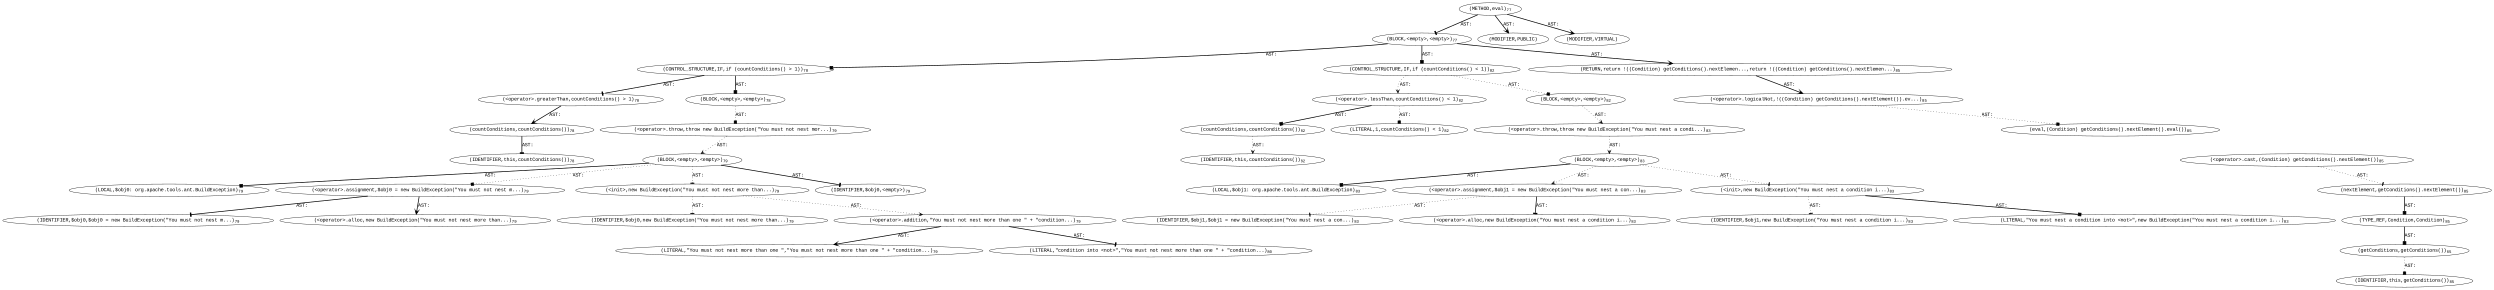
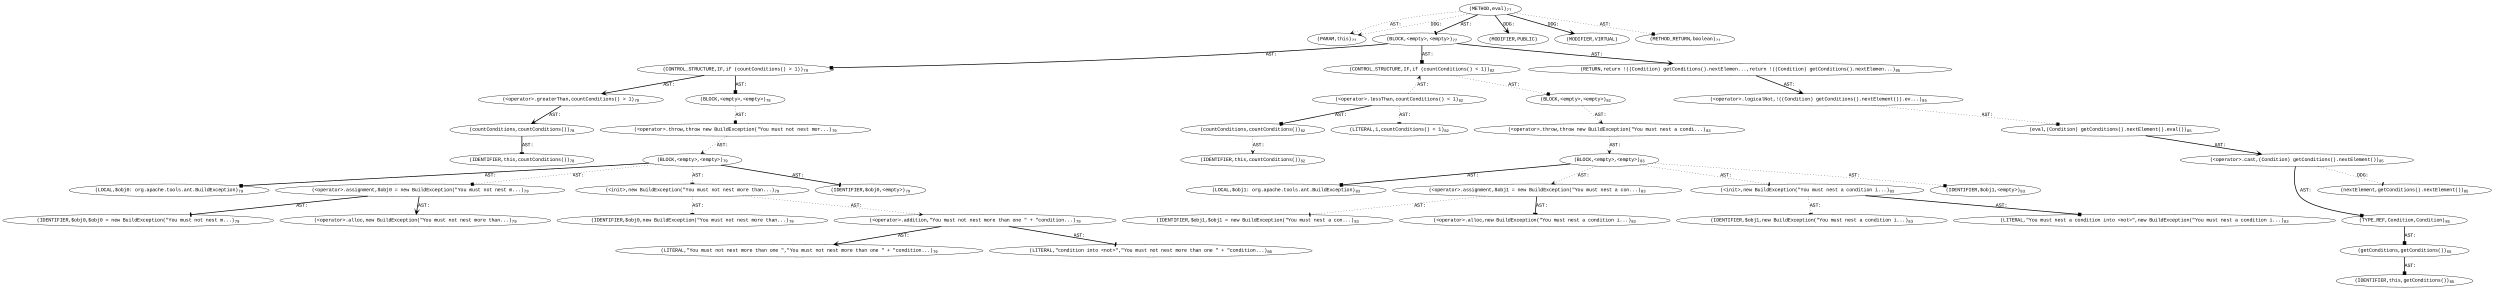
(1510, 24) -> (1510, 24)
(1555, 24) -> (1555, 24)
none -> (1337, 39)
none -> (1685, 39)
(1400, 82) -> (1414, 87)
(655, 84) -> (655, 84)
(1399, 113) -> (1399, 113)
none -> (2202, 145)
(2364, 175) -> (2364, 175)
none -> (1985, 190)
(2405, 204) -> (2314, 205)
(2405, 264) -> (2405, 264)
